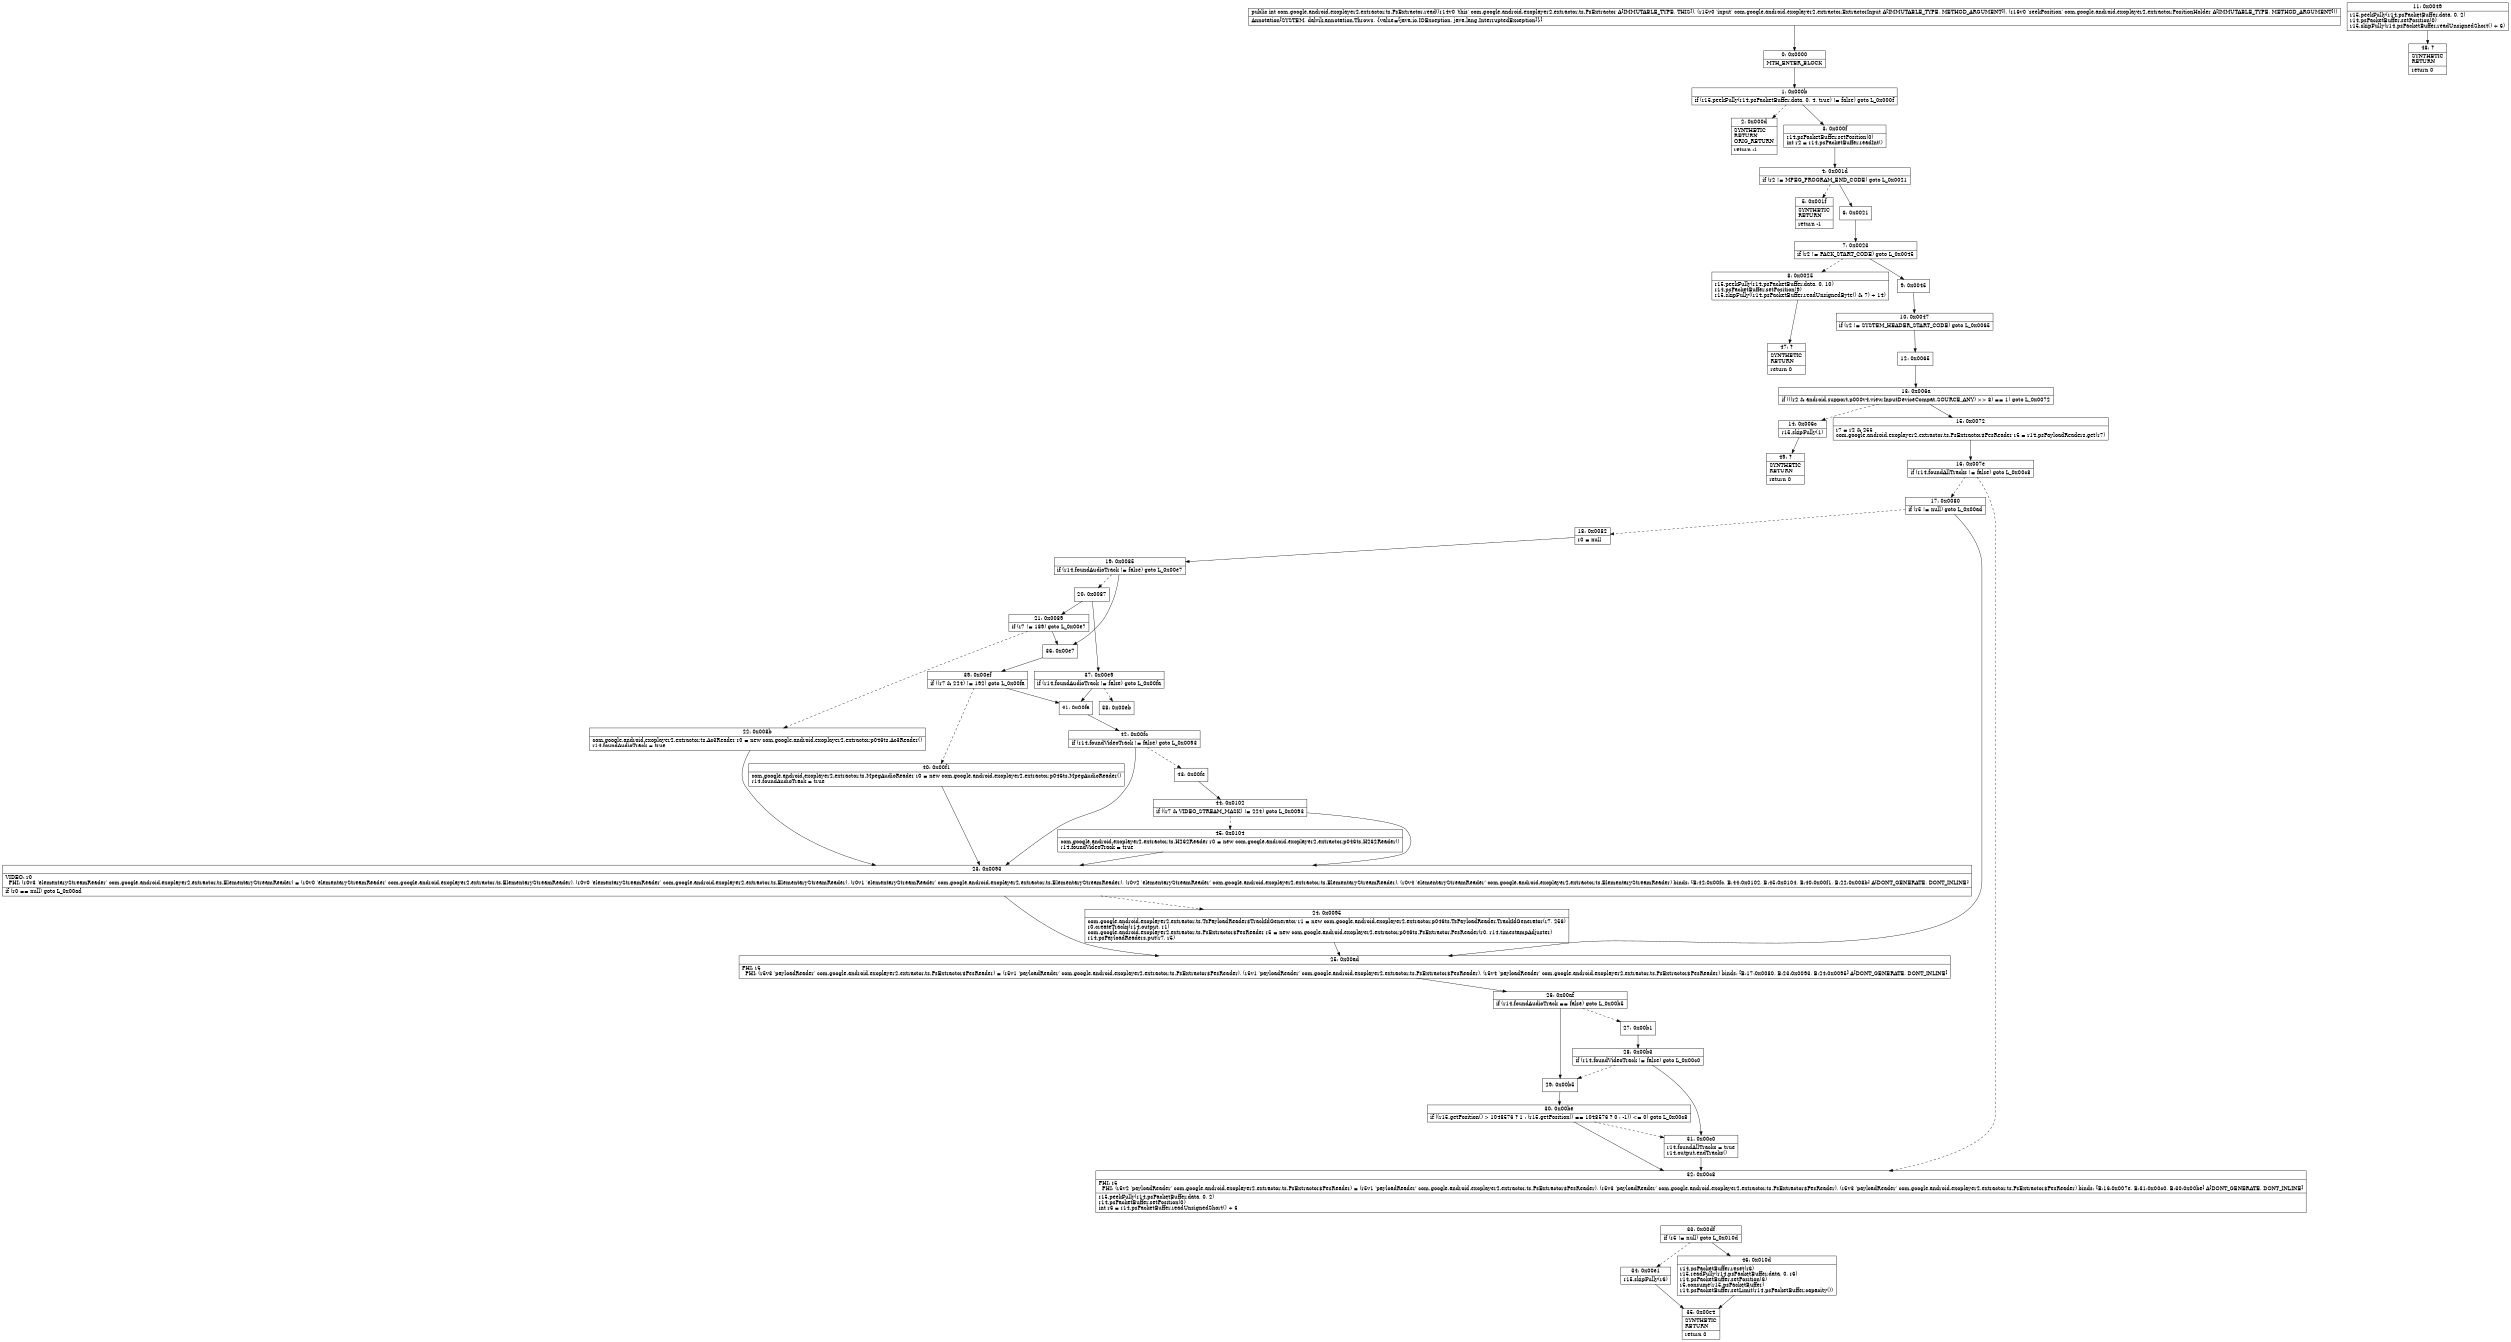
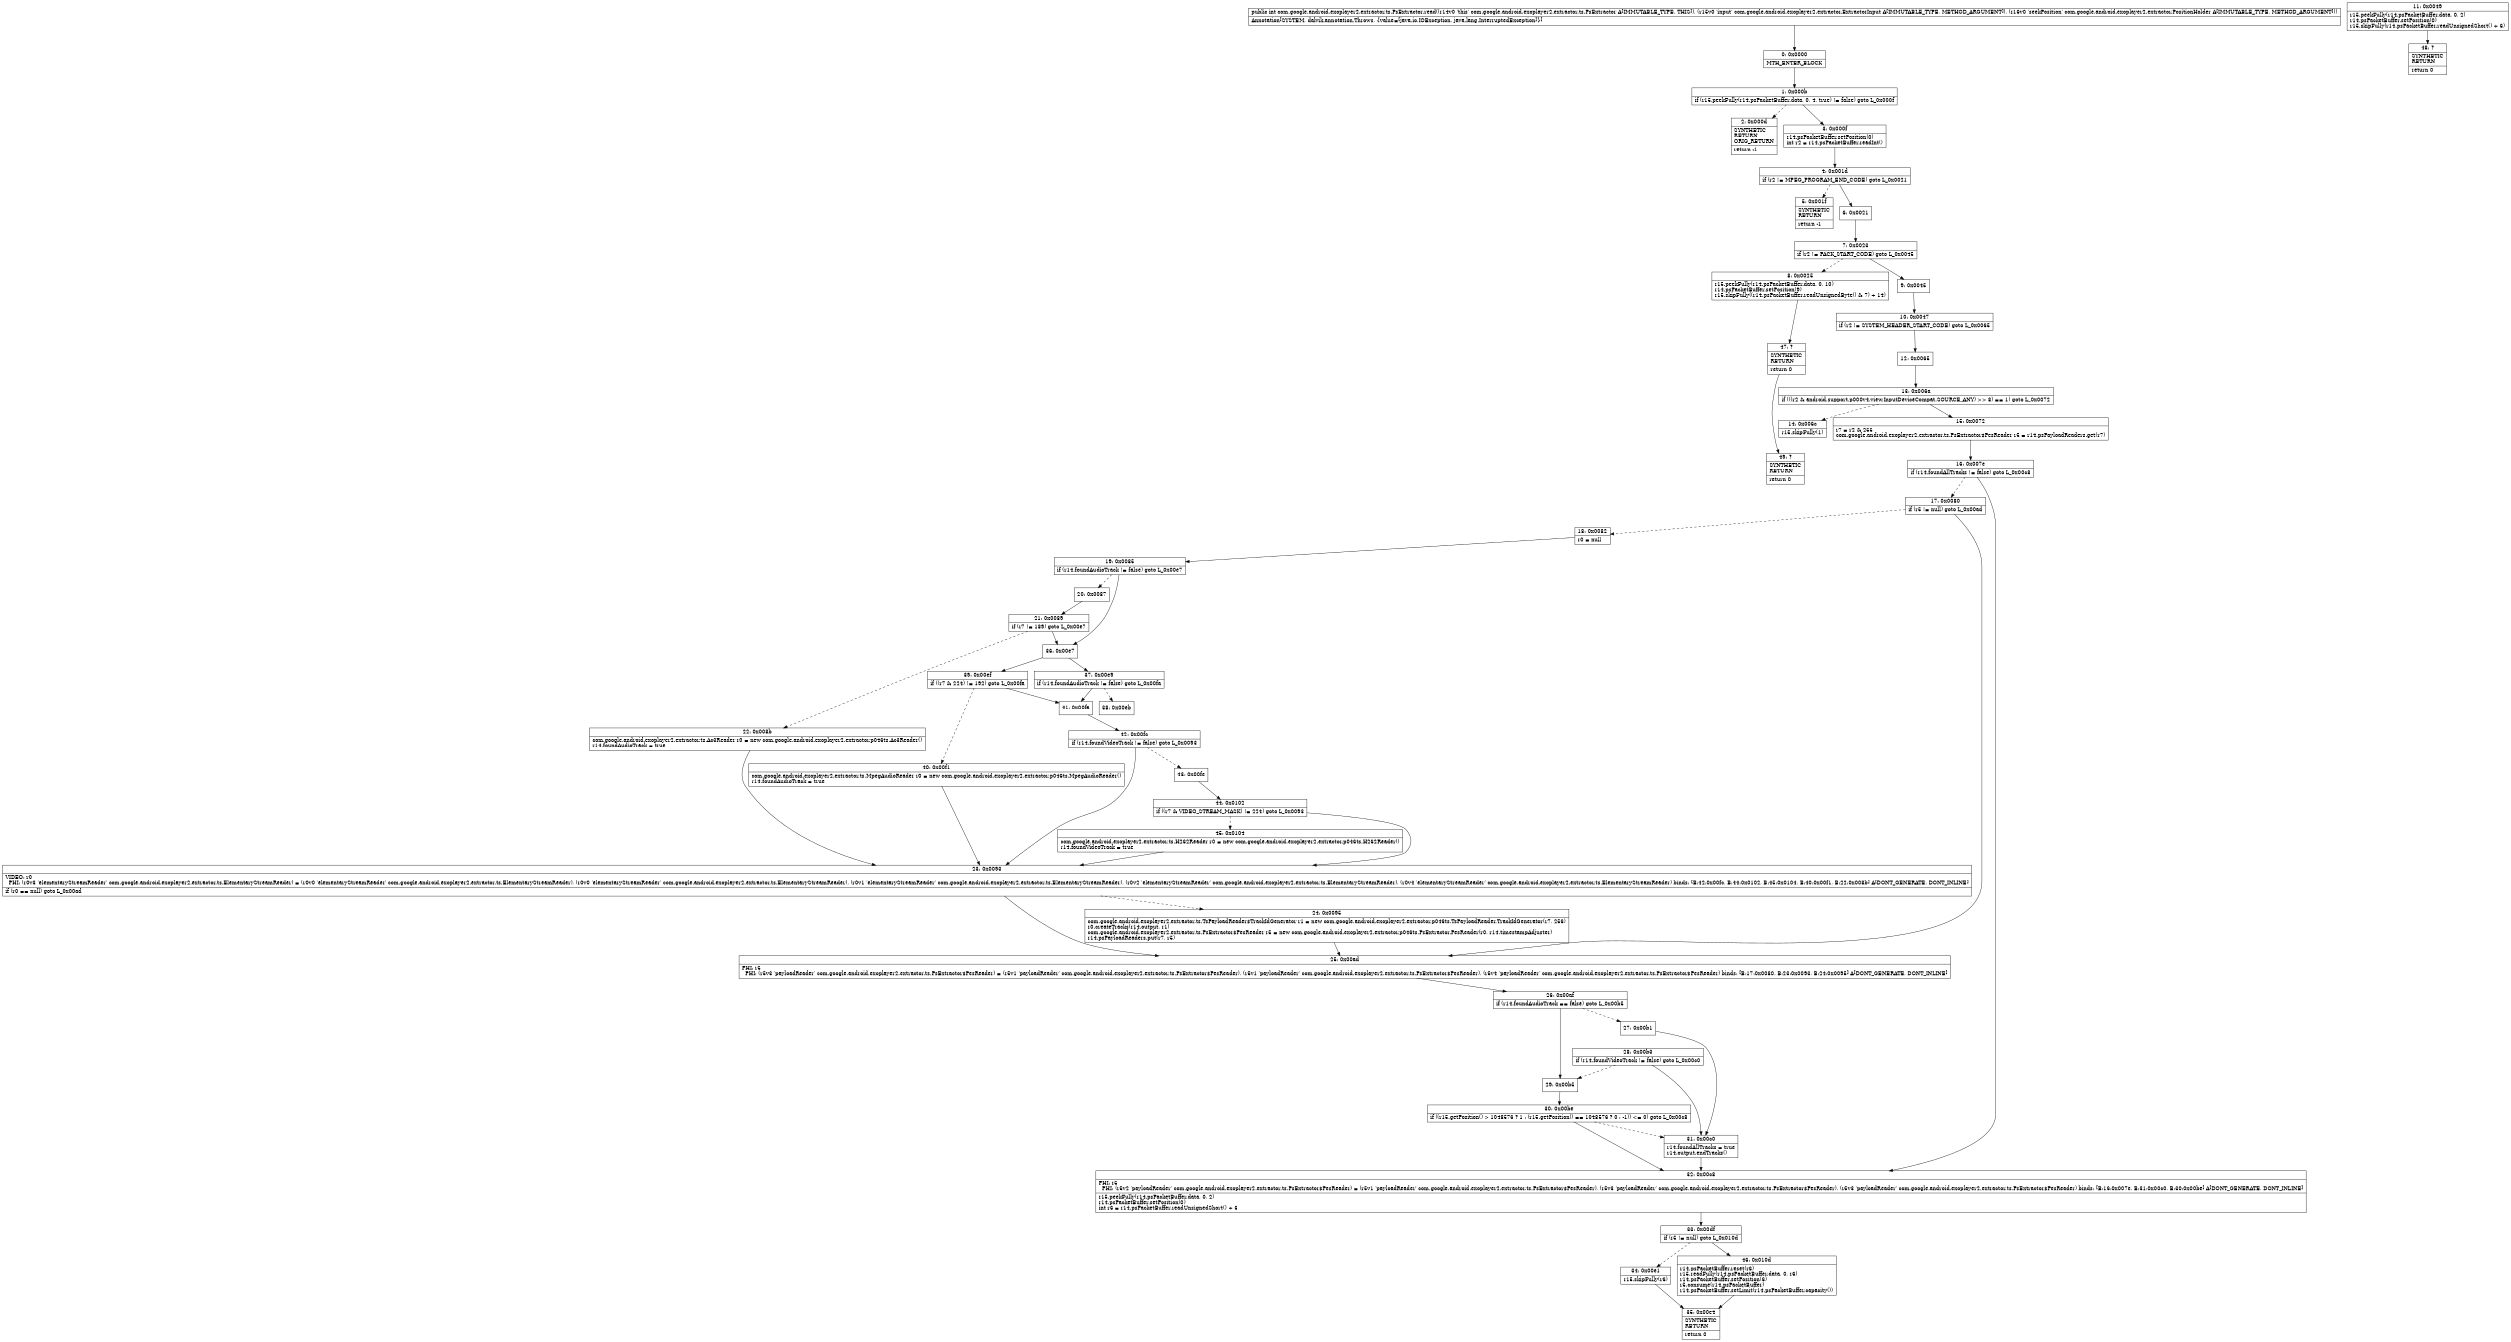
(1796, 444) -> (1772, 412)
(1095, 634) -> (1077, 664)
(1996, 855) -> (1996, 855)
(1638, 1040) -> (1714, 1063)
none -> (1701, 1217)
(1722, 1285) -> (1722, 1285)
